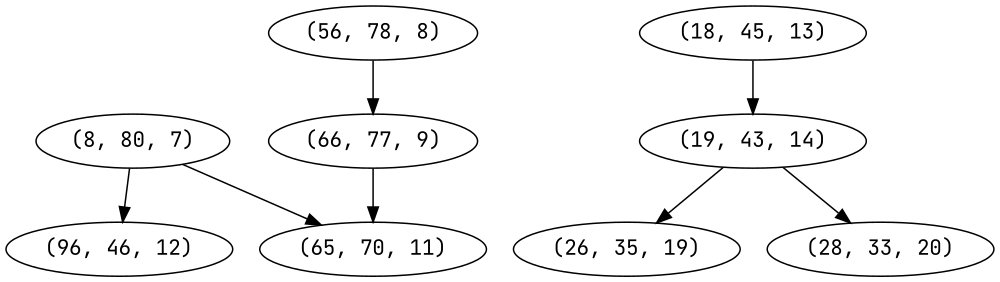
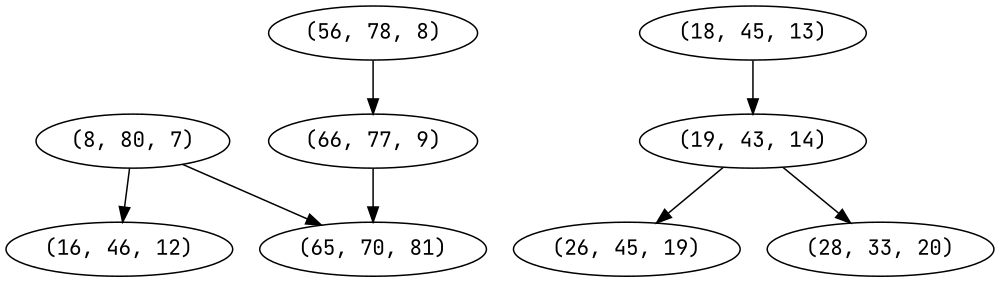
(119, 249) -> (119, 249)
(373, 249) -> (373, 249)
(627, 249) -> (627, 249)
